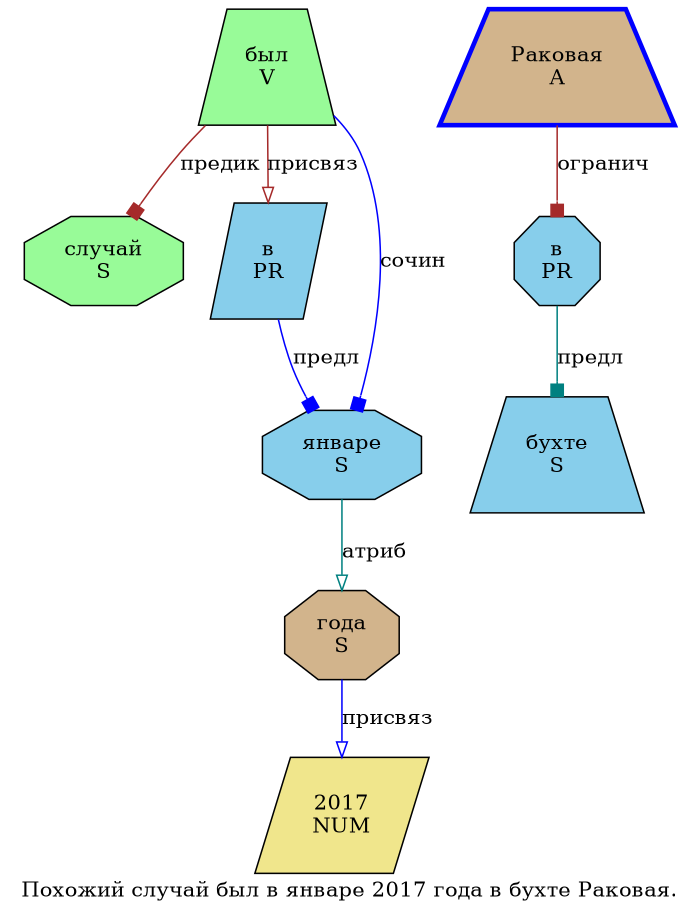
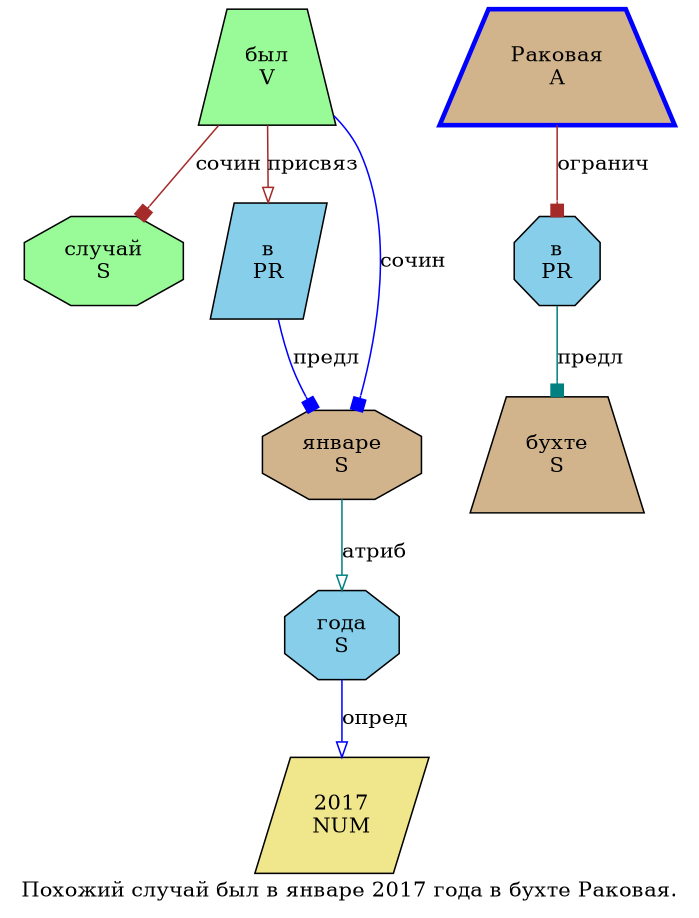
(221, 164) -> (228, 164)
(342, 455) -> (342, 455)
(557, 455) -> (557, 455)
(342, 635) -> (342, 635)
(388, 718) -> (375, 718)
